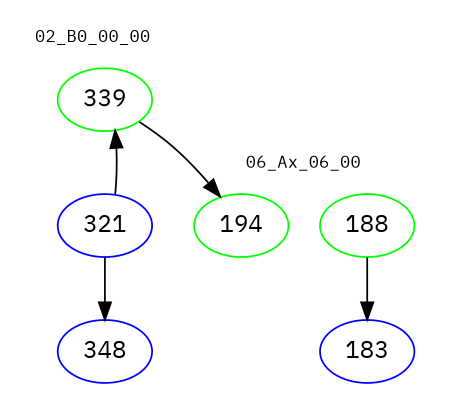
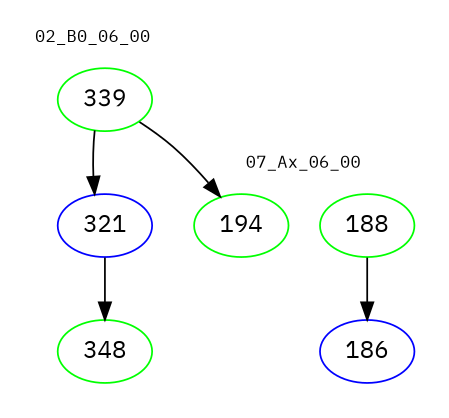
(94, 38) -> (94, 38)
(304, 163) -> (304, 163)
(117, 171) -> (93, 154)
(105, 351) -> (105, 351)
(367, 351) -> (367, 351)
